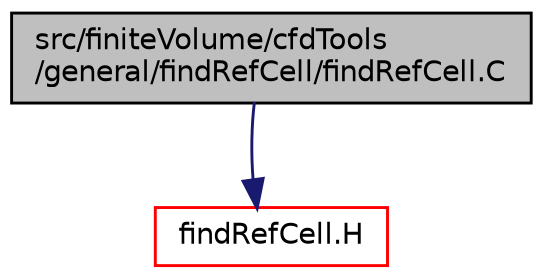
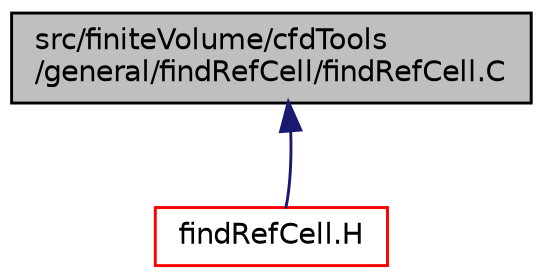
(252, 141) -> (290, 170)
